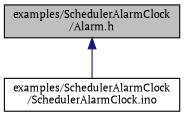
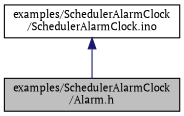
(92, 64) -> (92, 64)
